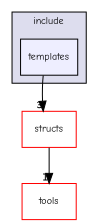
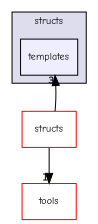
(49, 22) -> (49, 22)
(42, 90) -> (56, 98)
